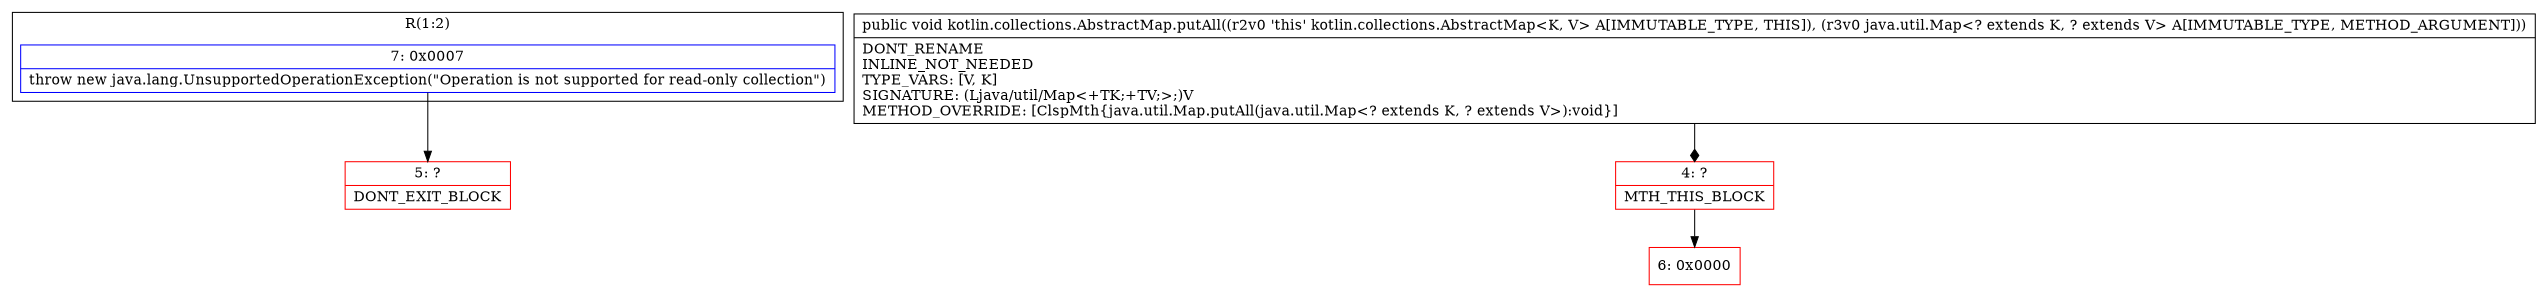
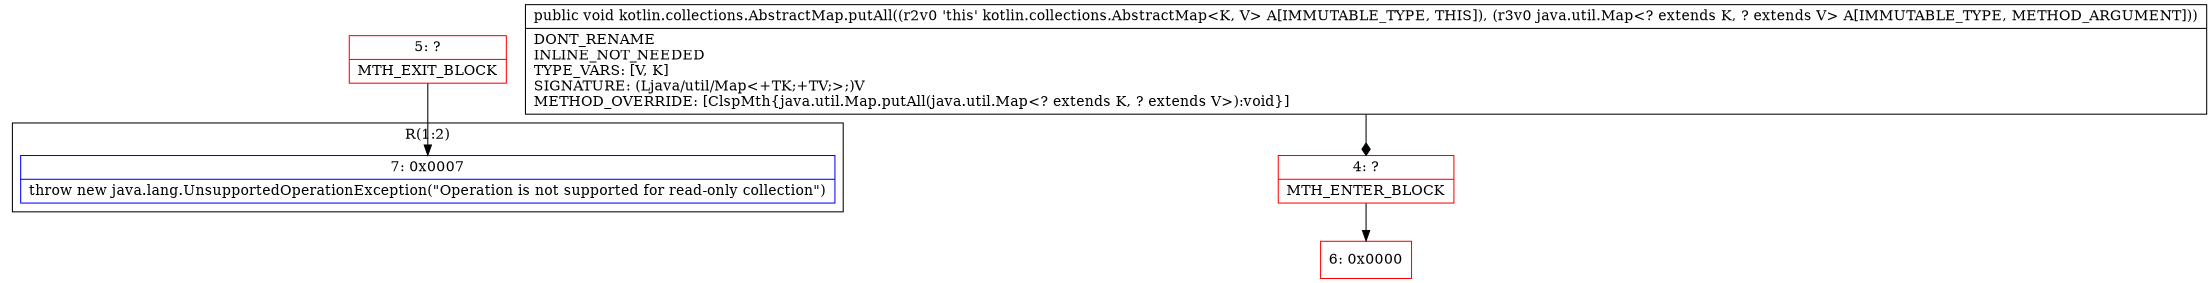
(428, 122) -> (428, 114)
(428, 197) -> (428, 71)
(1695, 197) -> (1366, 191)
